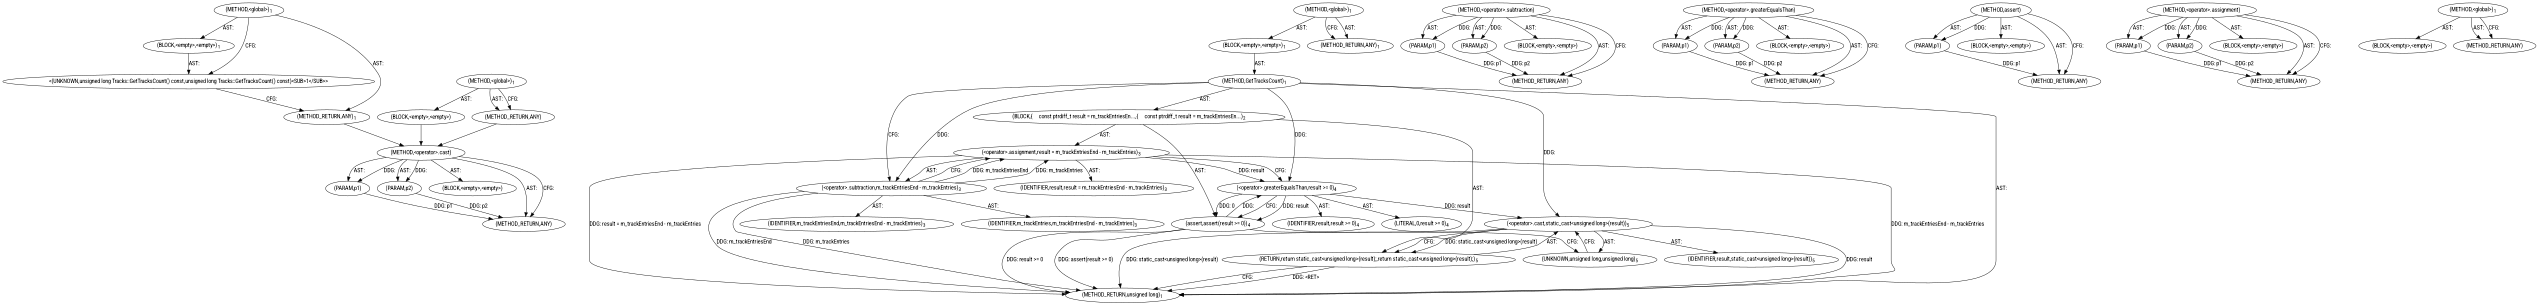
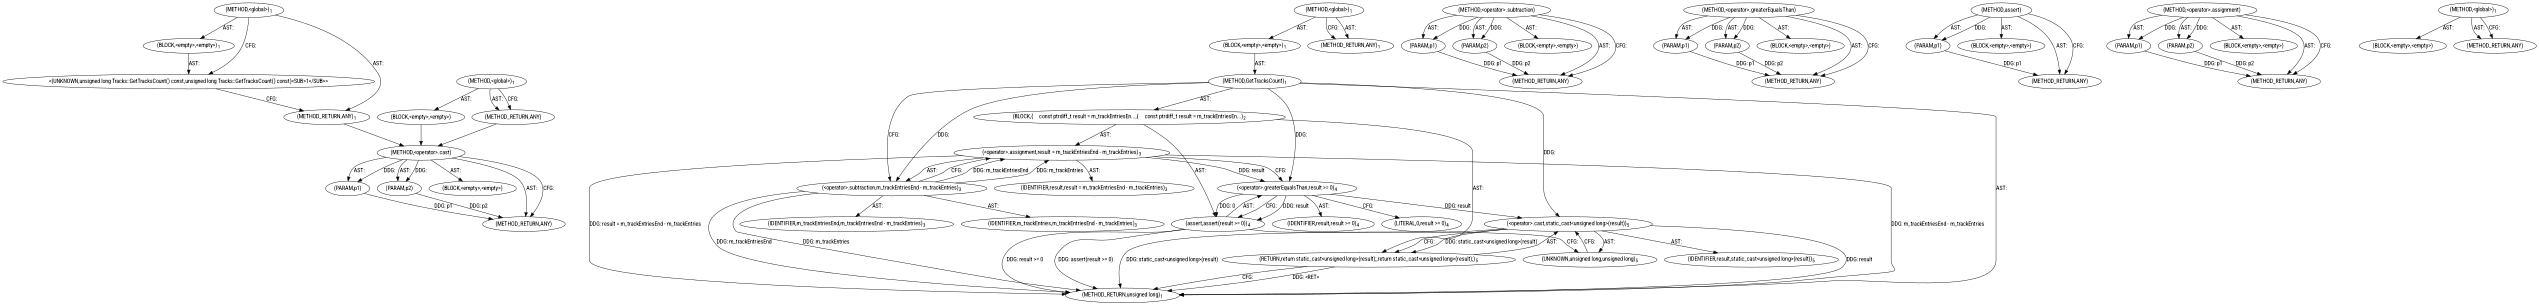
(1249, 206) -> (1249, 206)
(1369, 206) -> (1369, 206)
